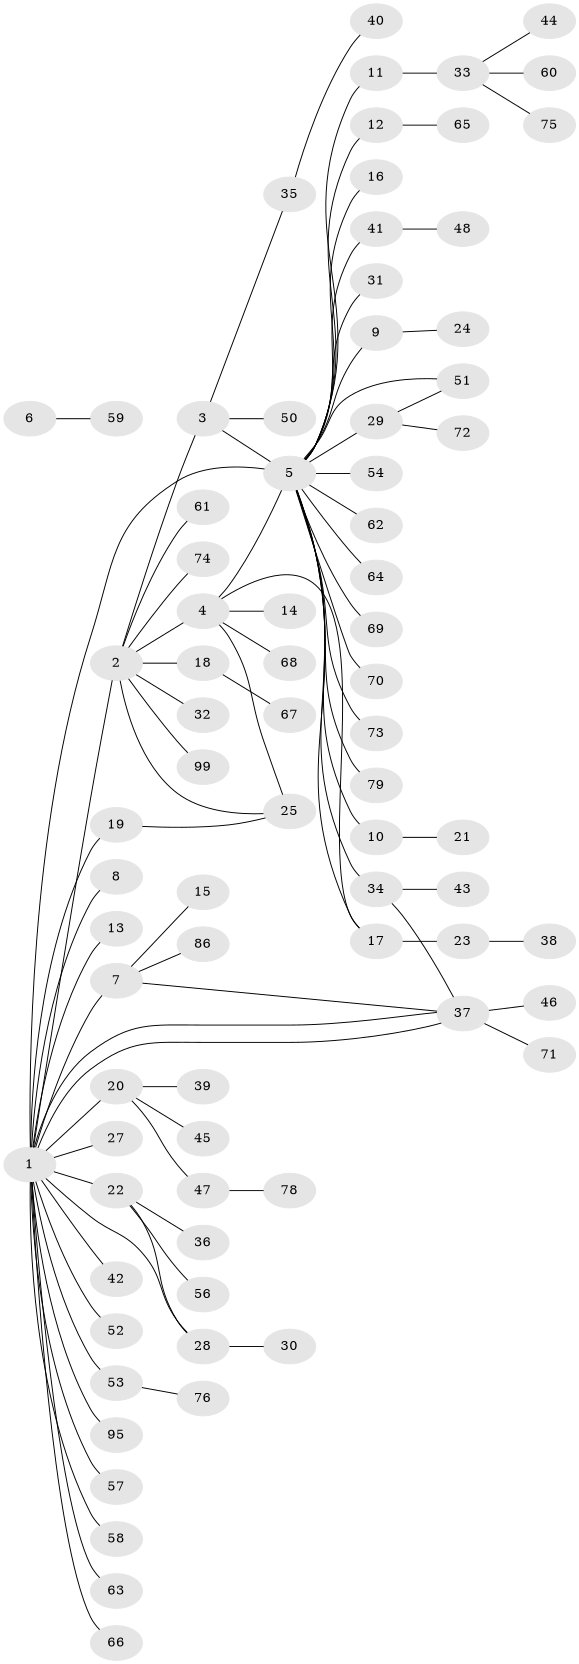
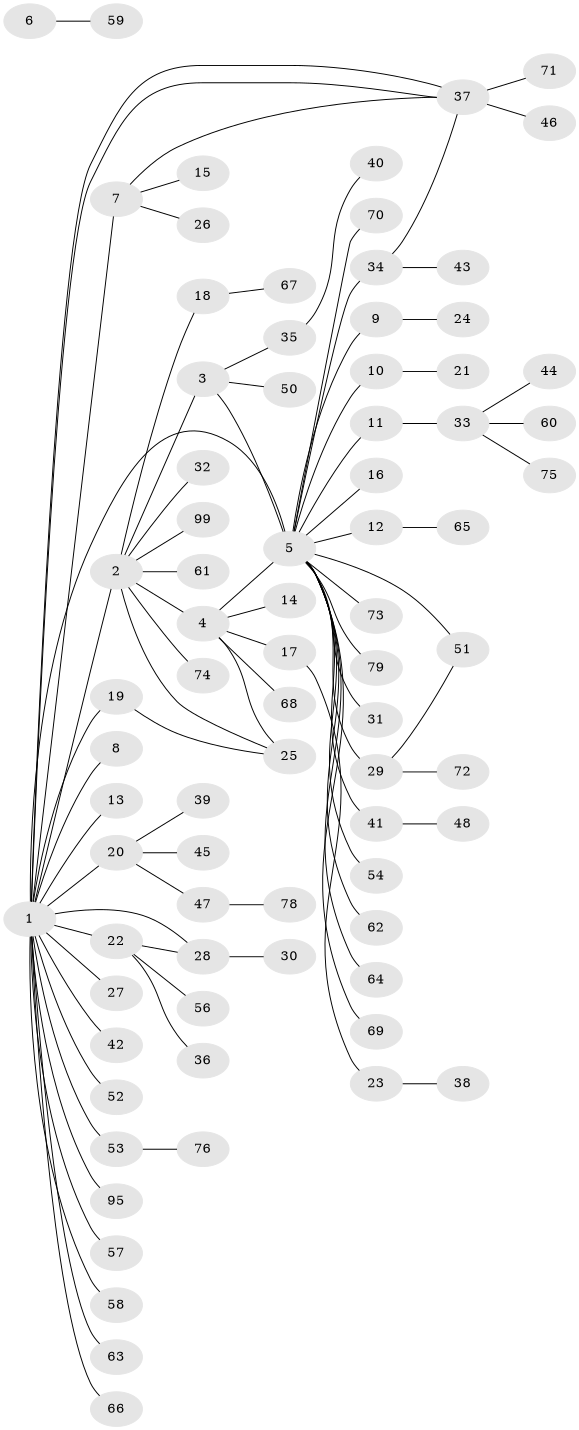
(319, 790) -> none
(203, 944) -> (203, 225)
